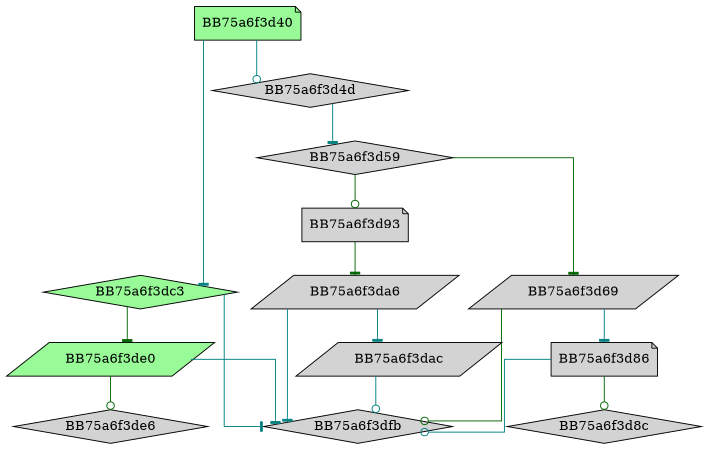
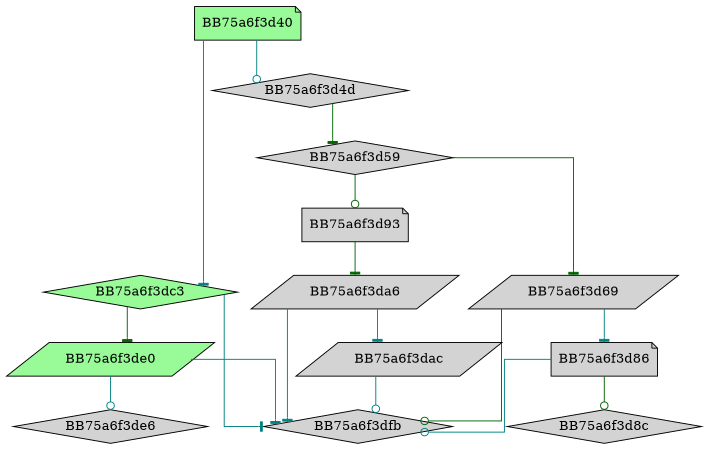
(333, 122) -> (333, 122)
(111, 389) -> (111, 389)
